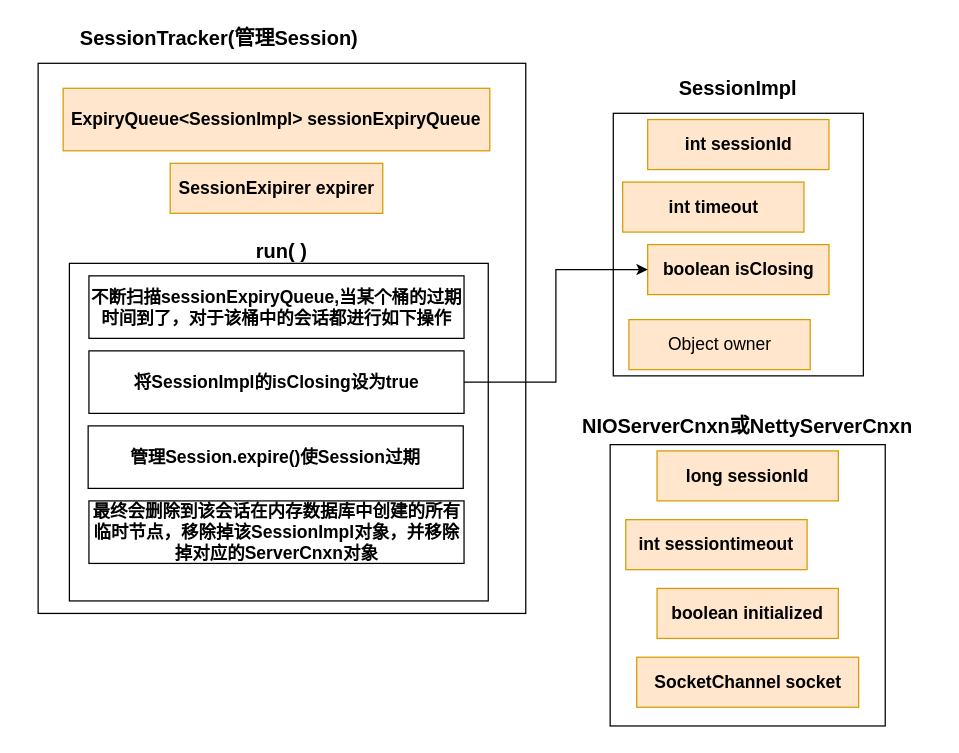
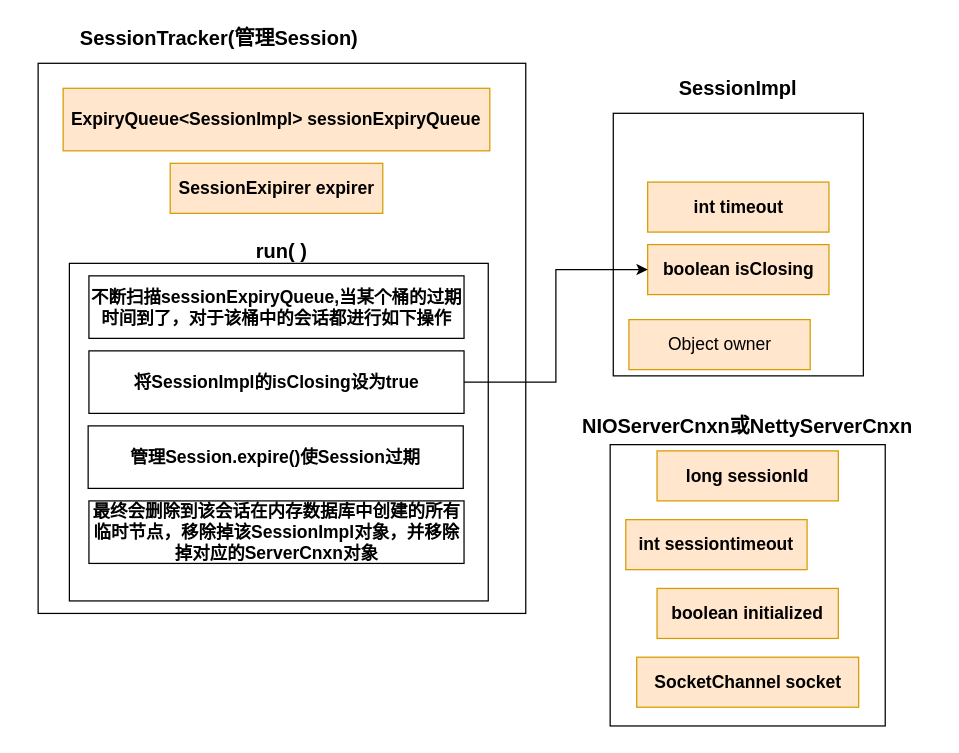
(738, 144) -> none
(713, 207) -> (738, 207)
